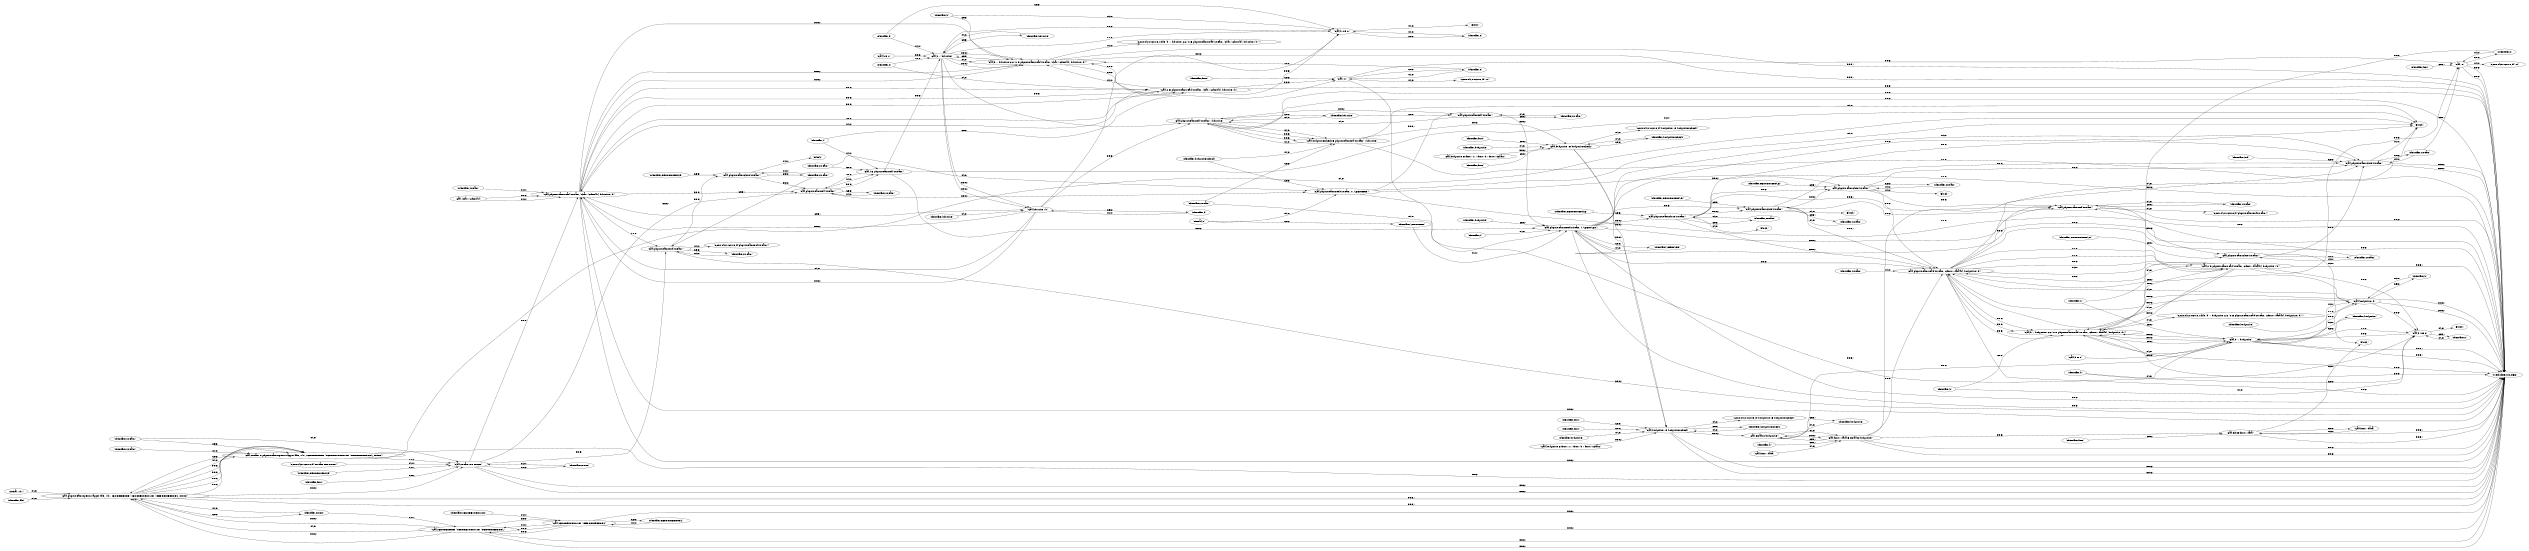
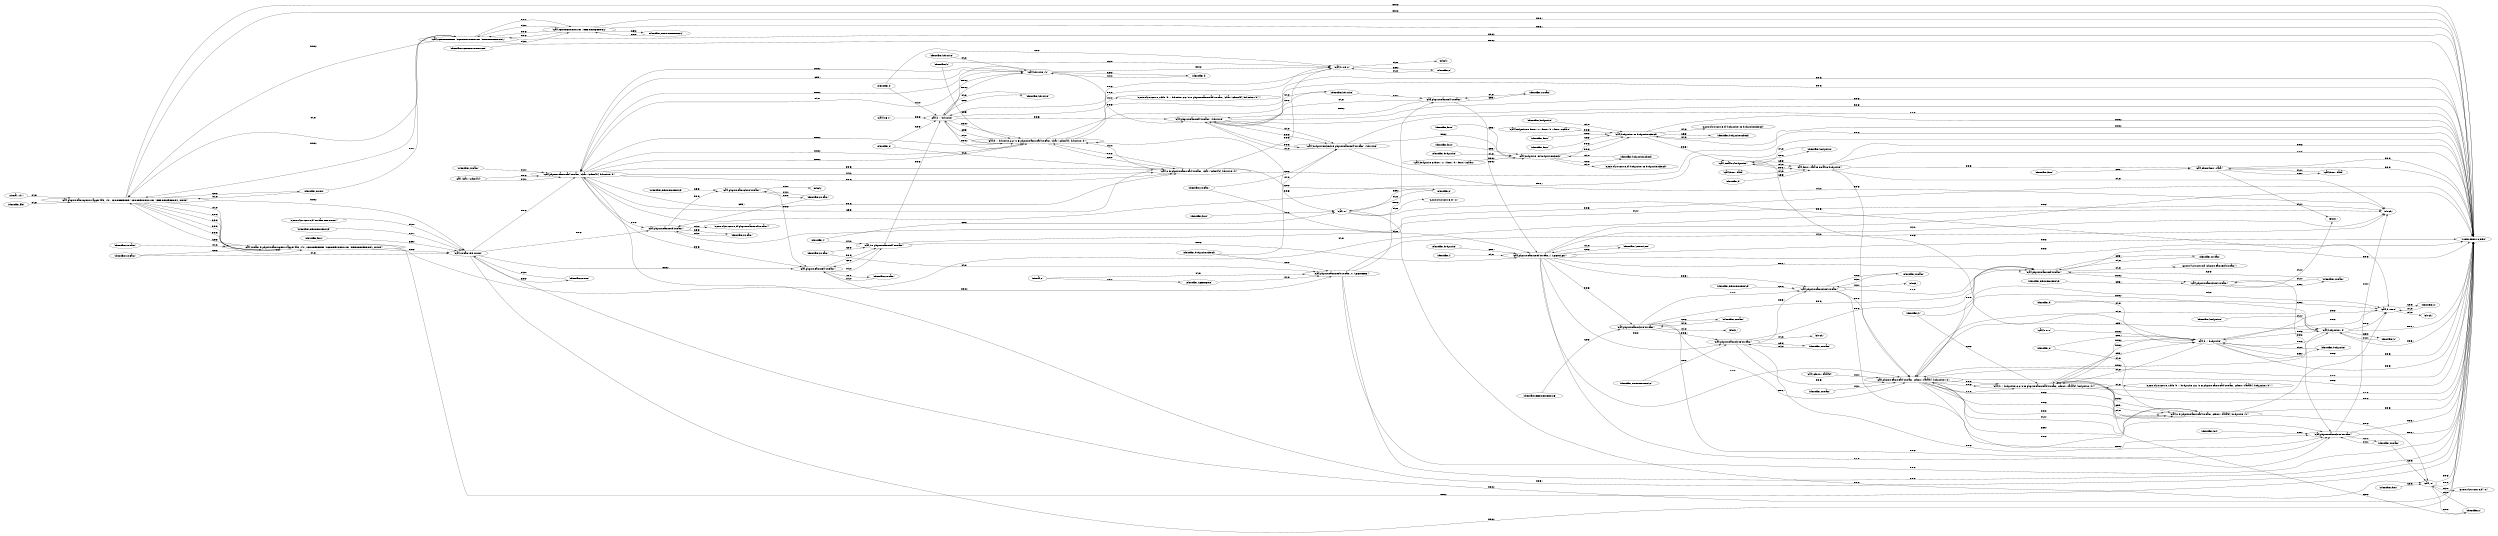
(1484, 260) -> (1268, 280)
none -> (1820, 374)
(634, 523) -> (634, 34)
